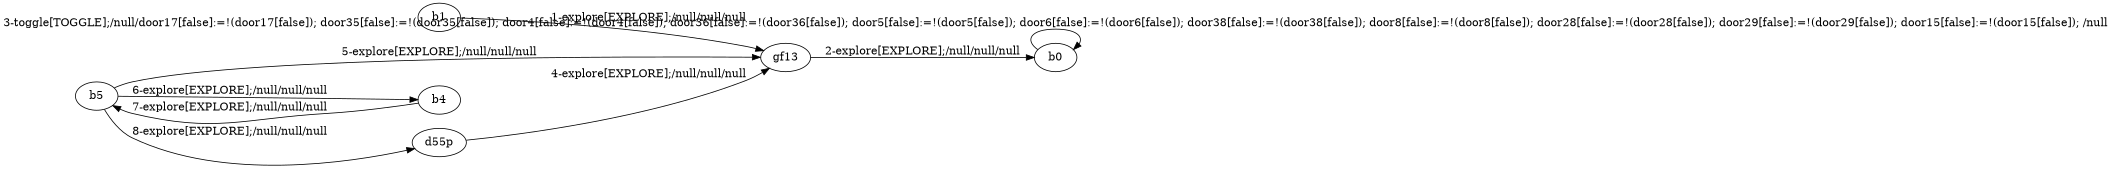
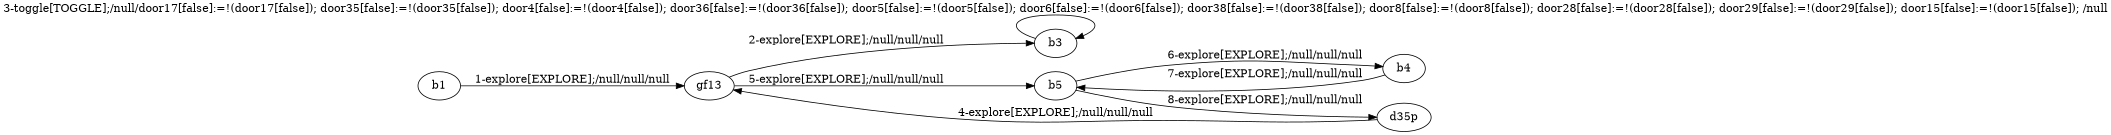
(1056, 57) -> (1056, 43)
(432, 60) -> (880, 86)
(439, 143) -> (1404, 117)
